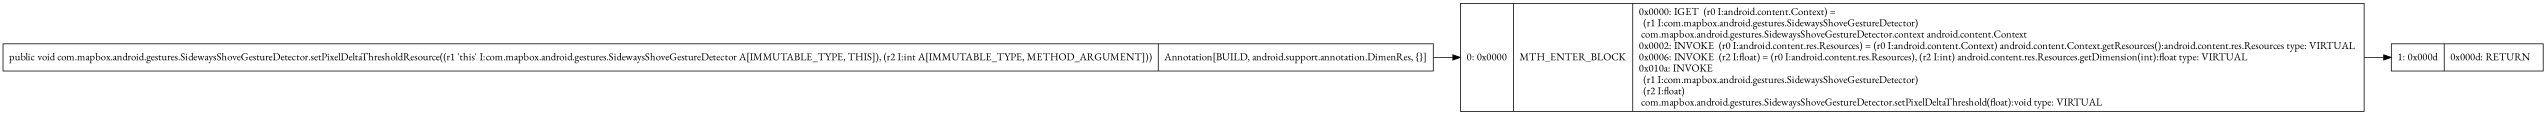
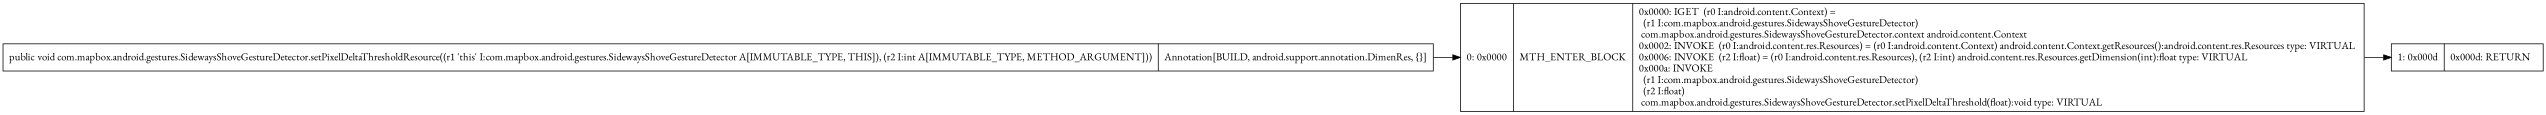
(1678, 68) -> (1678, 68)
